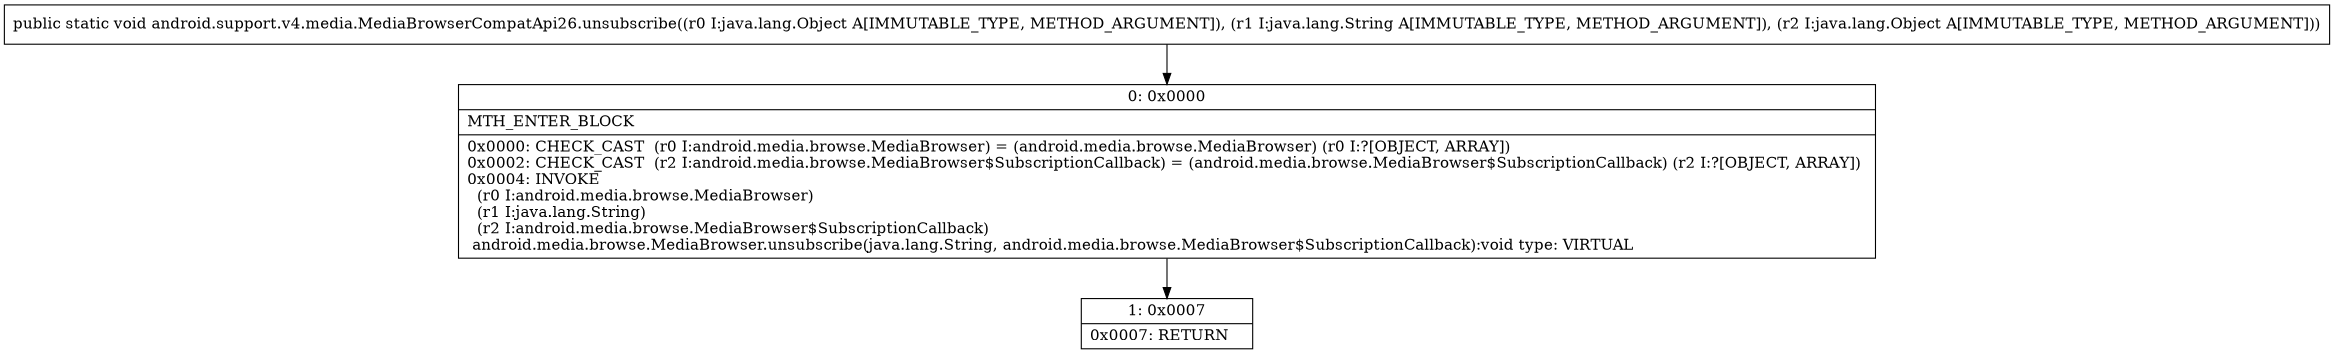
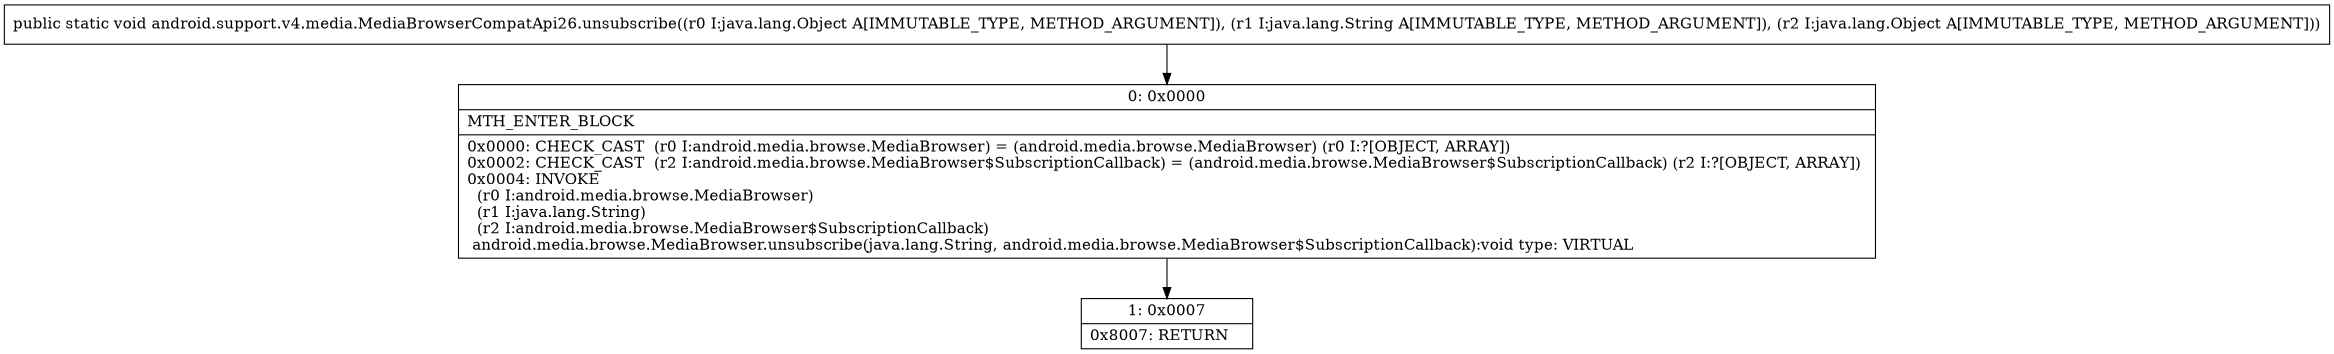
(1167, 336) -> (1167, 336)
